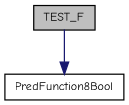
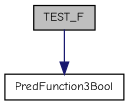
(64, 87) -> (64, 87)
